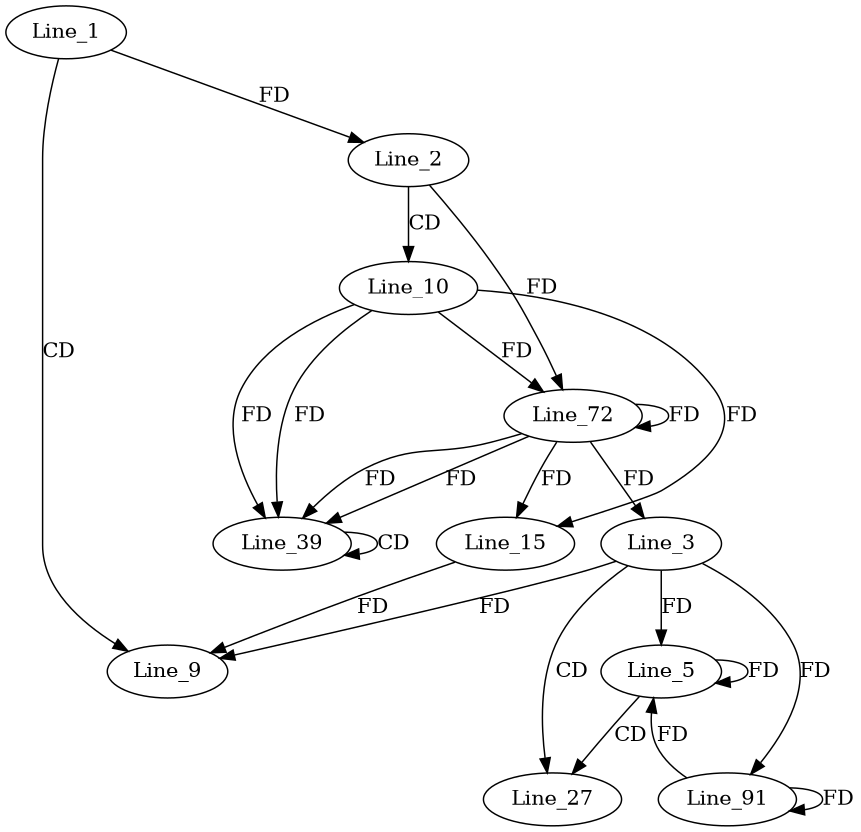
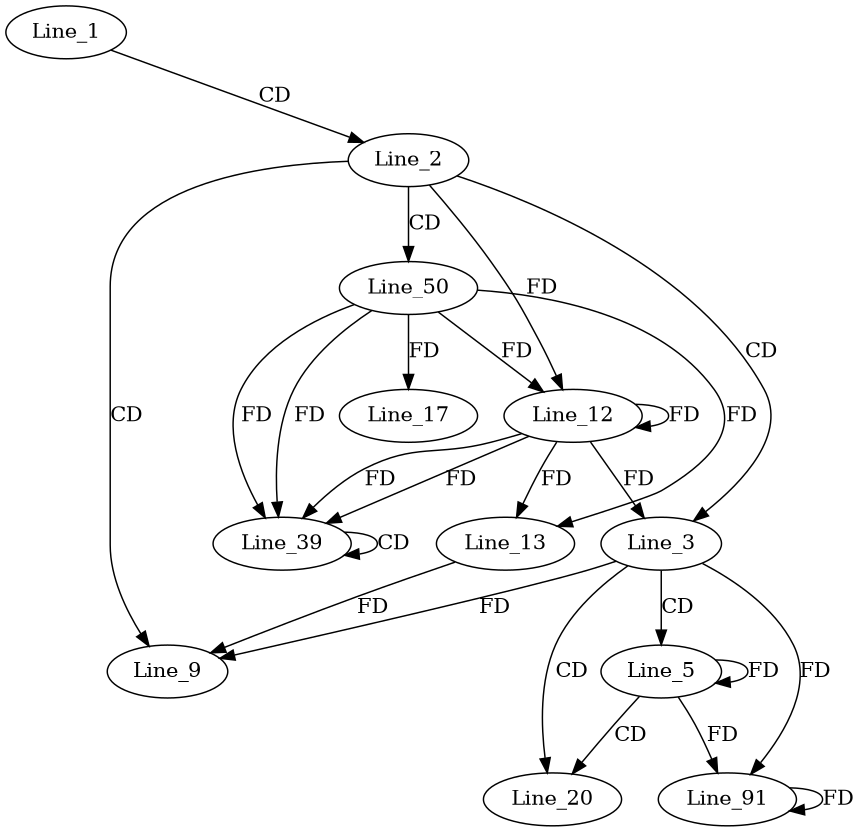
(275, 96) -> (275, 96)
(409, 288) -> (409, 288)
none -> (689, 300)
(43, 365) -> (110, 316)
none -> (409, 416)
(573, 416) -> (573, 416)
(505, 544) -> (505, 544)
(677, 608) -> (677, 608)
(659, 751) -> (697, 727)
(553, 799) -> (553, 799)
